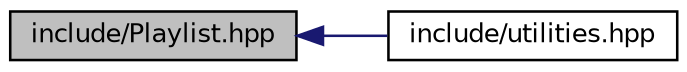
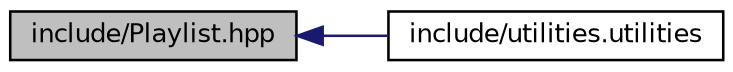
(533, 36) -> (556, 36)
